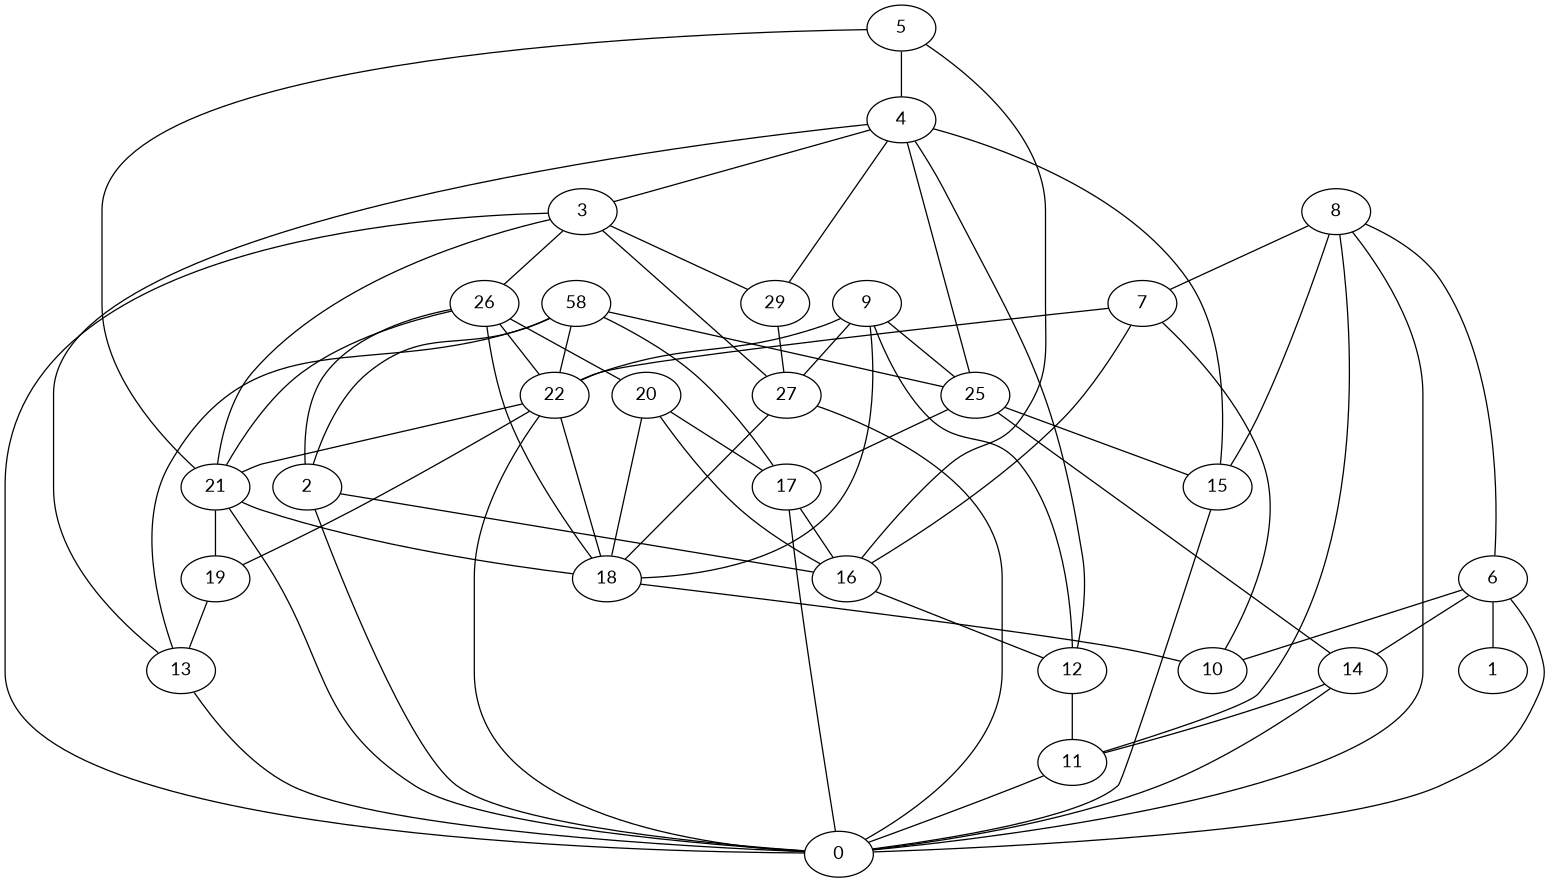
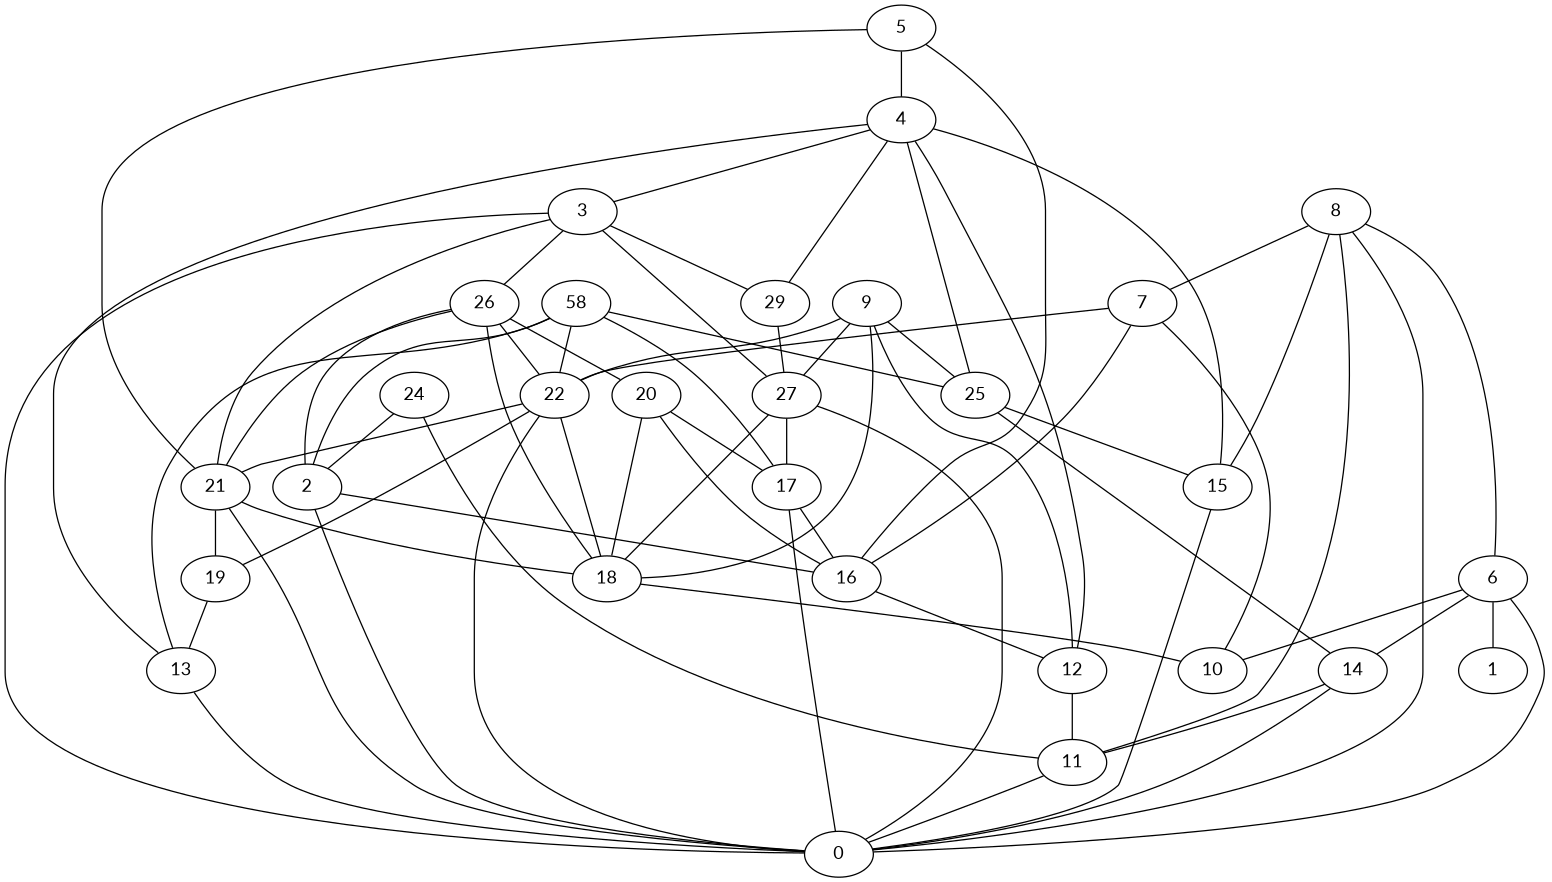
none -> (414, 395)
(878, 443) -> (787, 441)
